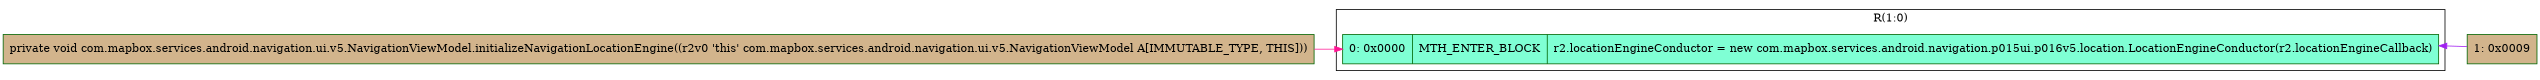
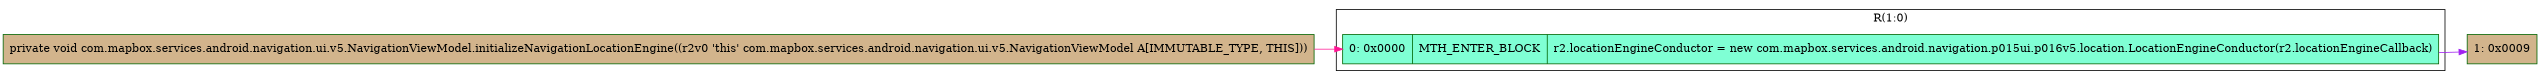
(2457, 46) -> (2450, 52)
